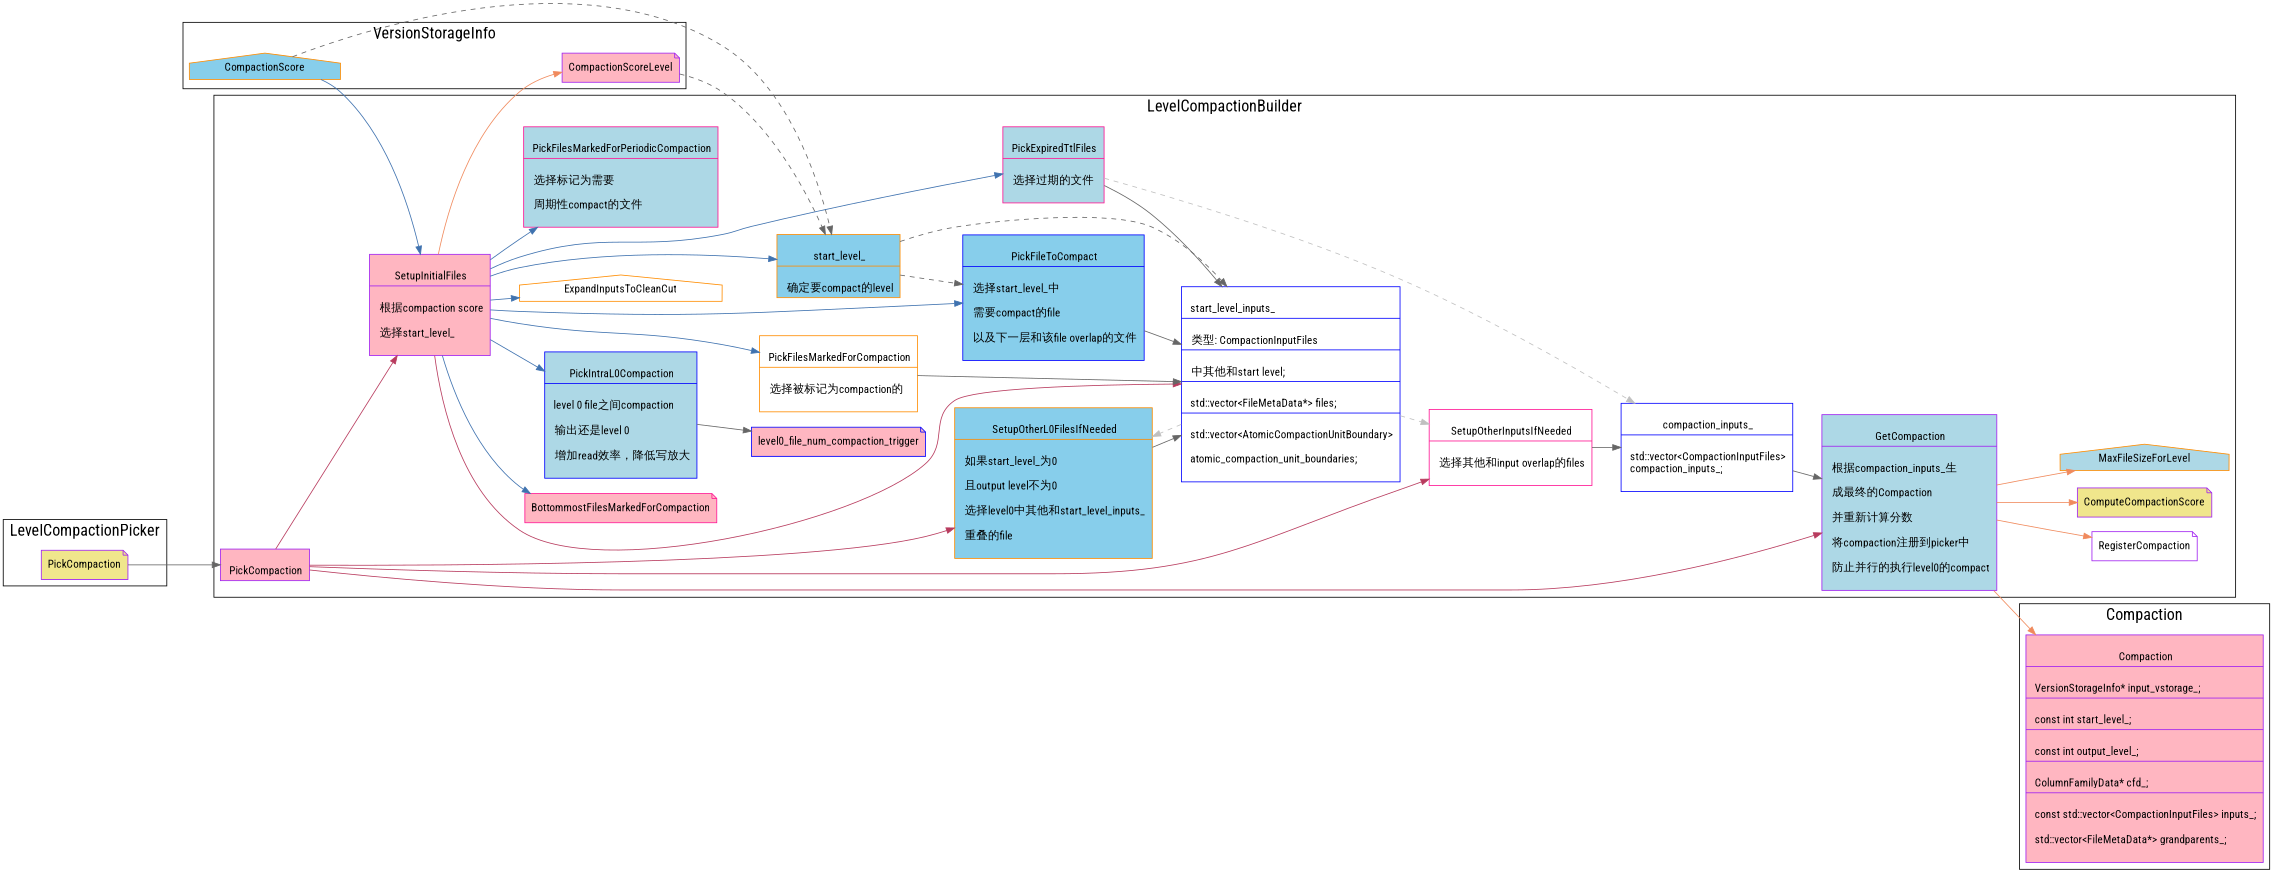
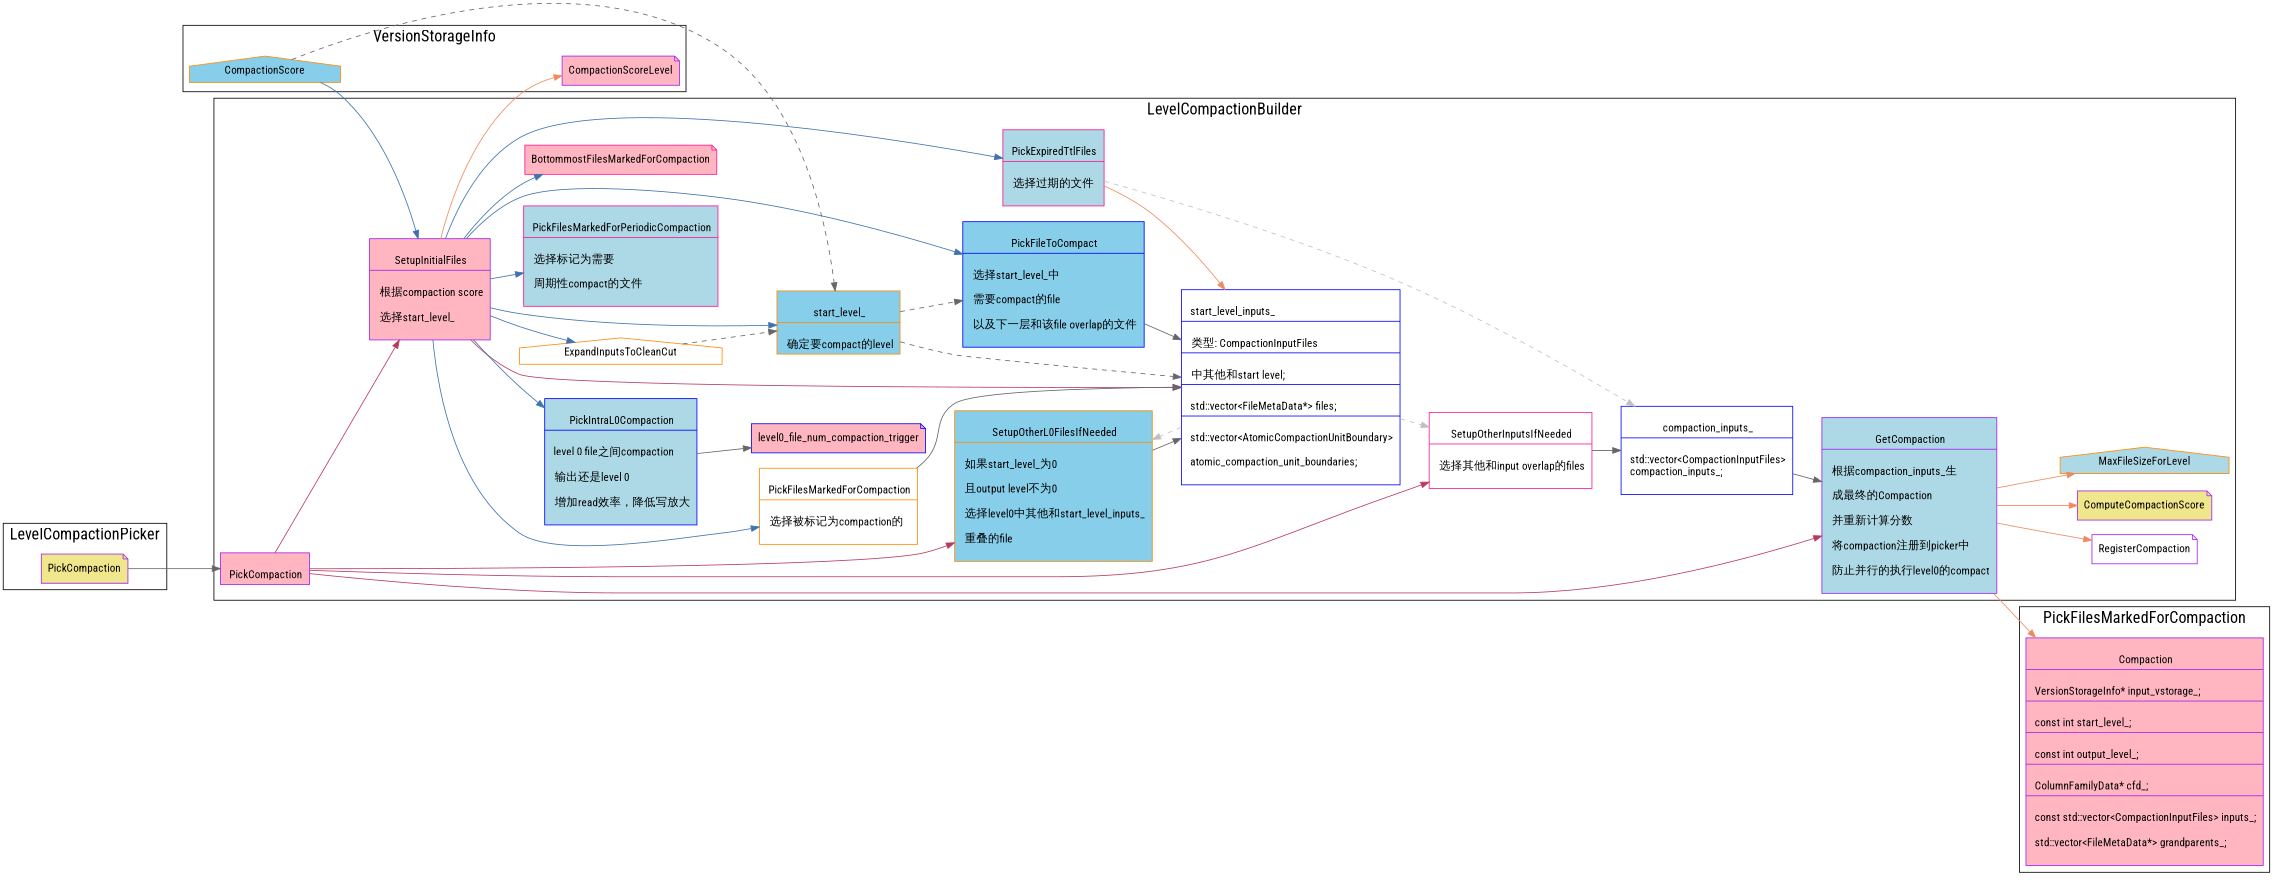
(767, 135) -> (726, 338)
(1166, 227) -> (1168, 227)
(2145, 616) -> (2145, 619)
